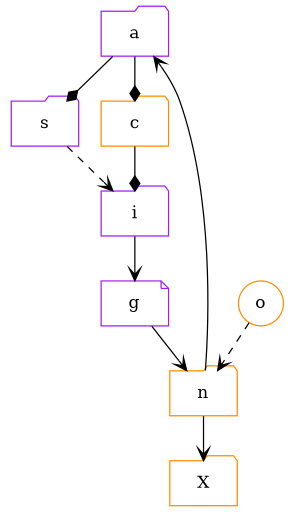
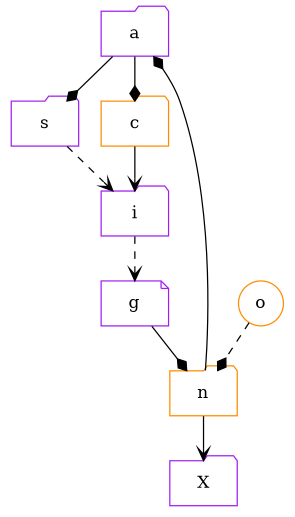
(135, 161) -> (135, 162)
(204, 215) -> (204, 216)
(135, 252) -> (135, 252)
(237, 341) -> (238, 340)
(165, 343) -> (165, 343)
(204, 483) -> (204, 483)
